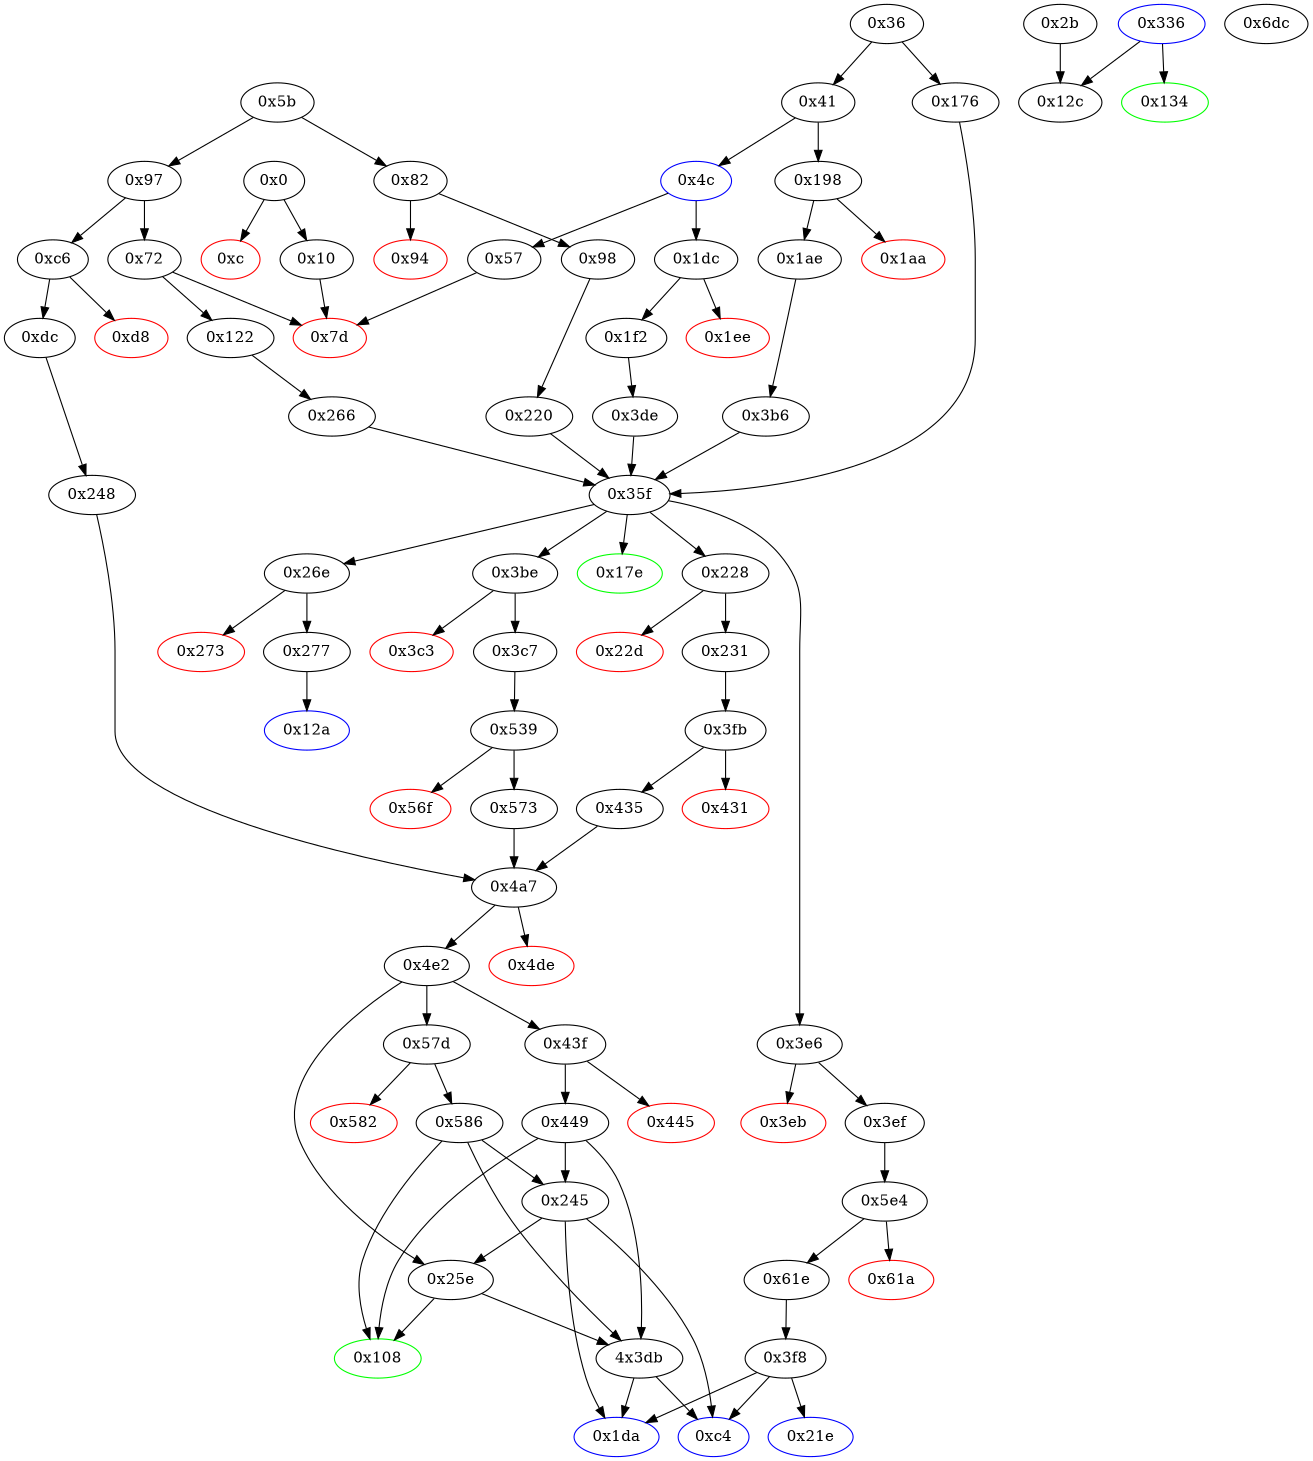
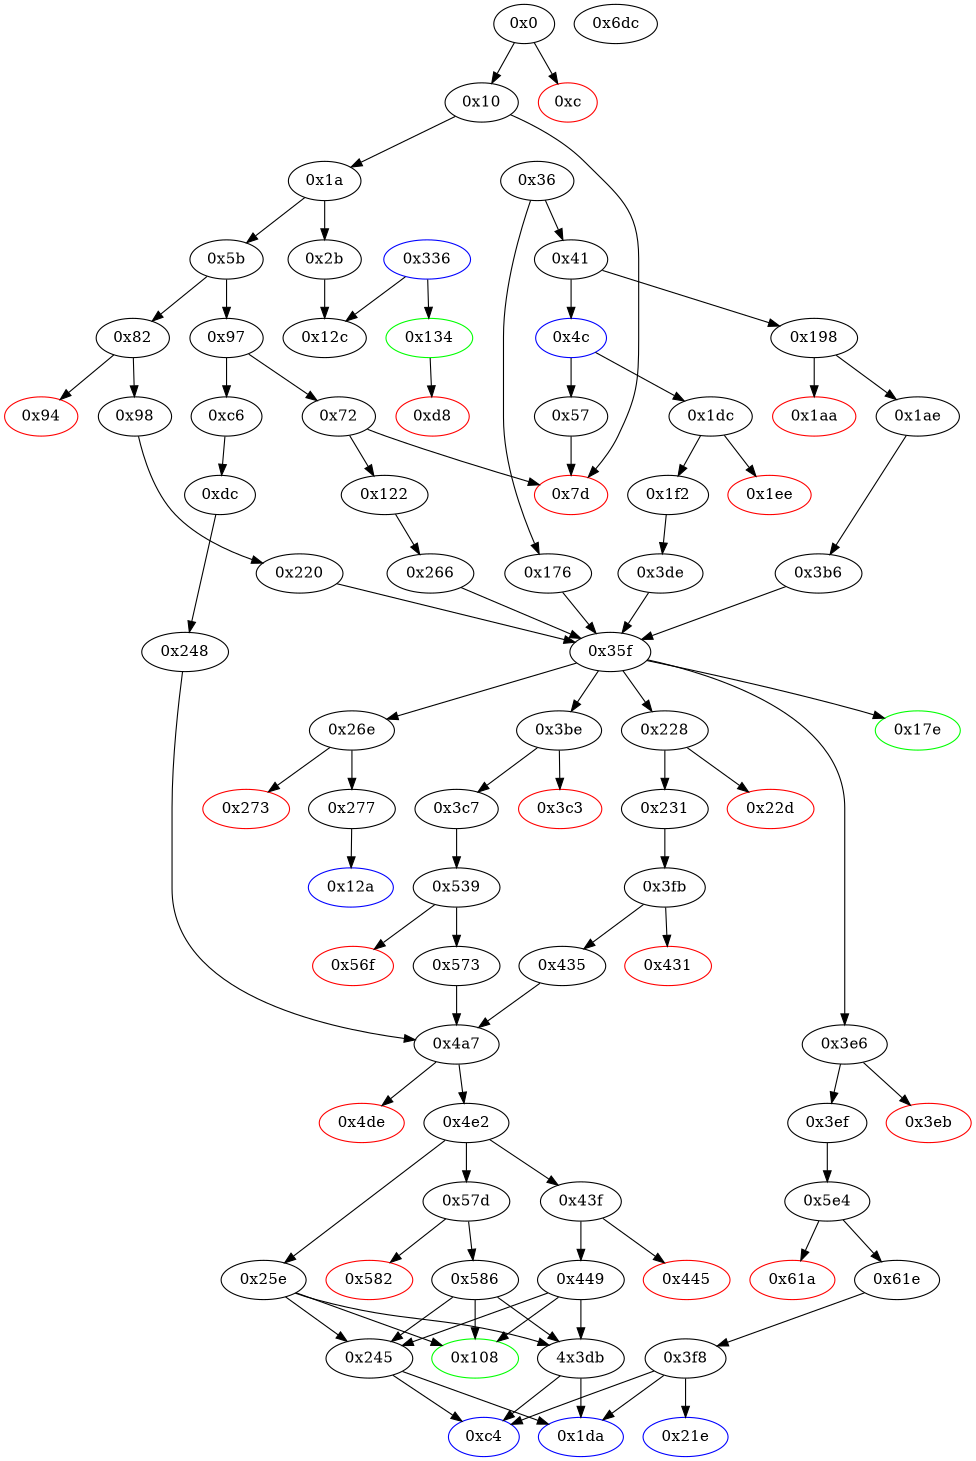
none -> (325, 181)
(88, 295) -> (431, 372)
(513, 1238) -> (312, 1316)
